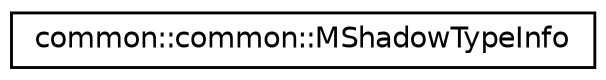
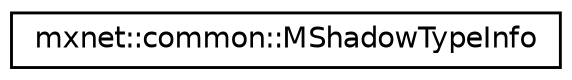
(303, 40) -> (286, 40)
